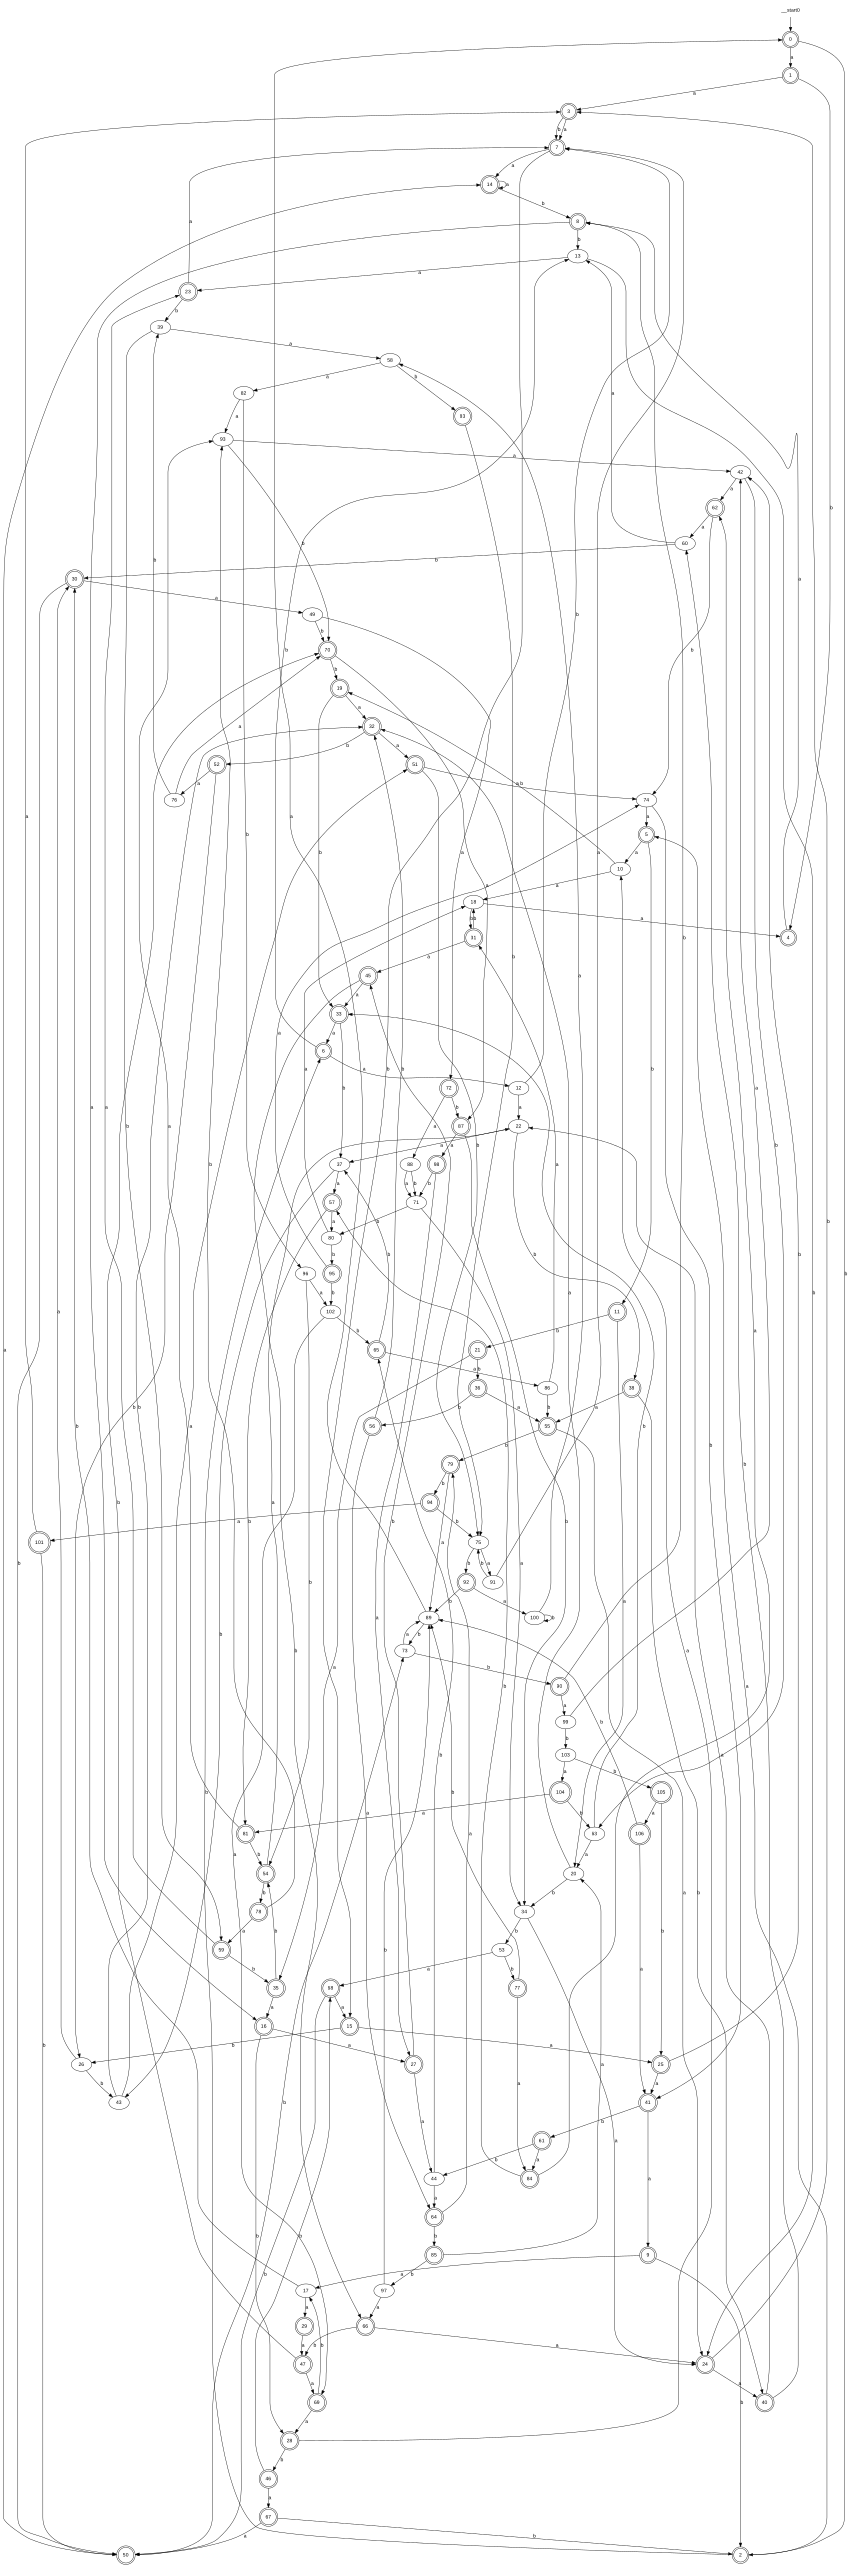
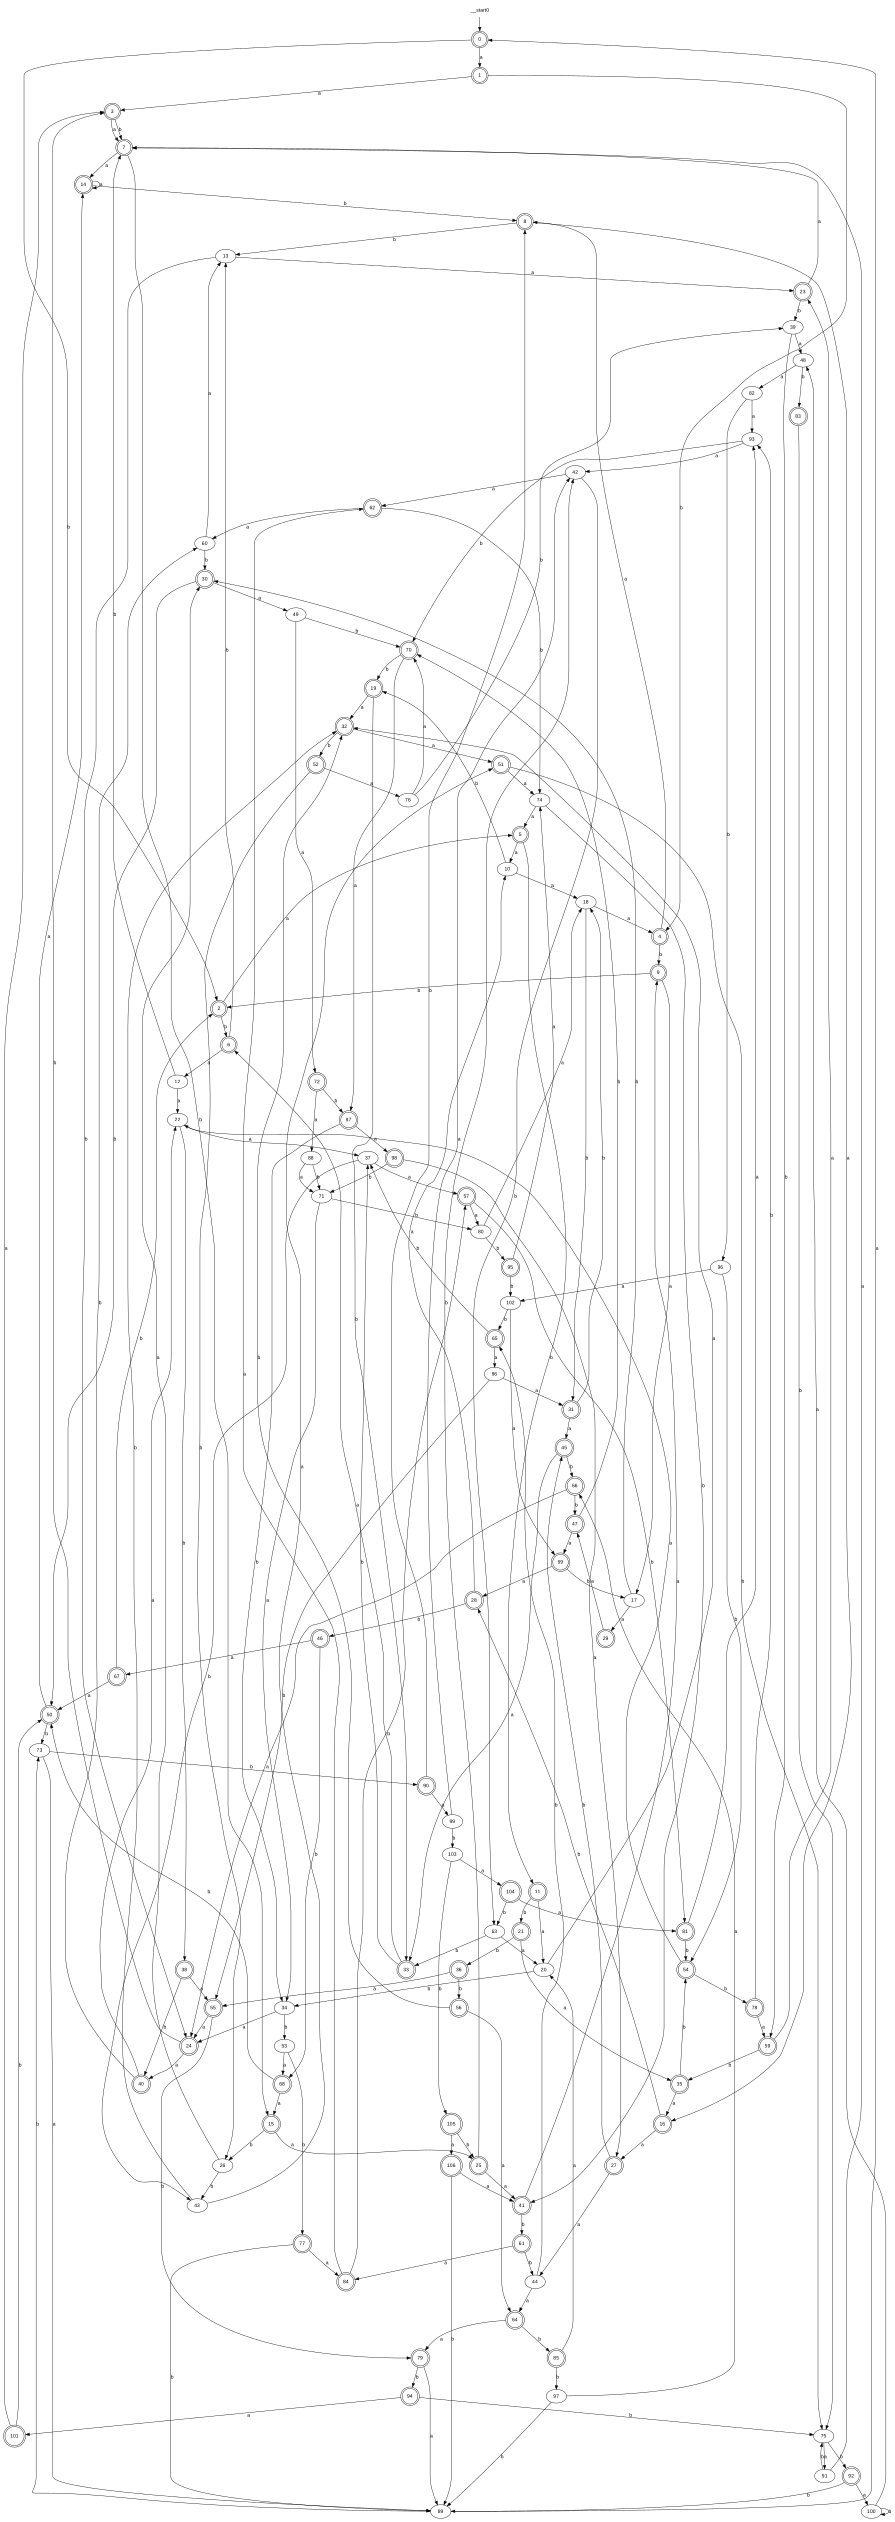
(390, 360) -> (803, 360)
none -> (659, 953)
